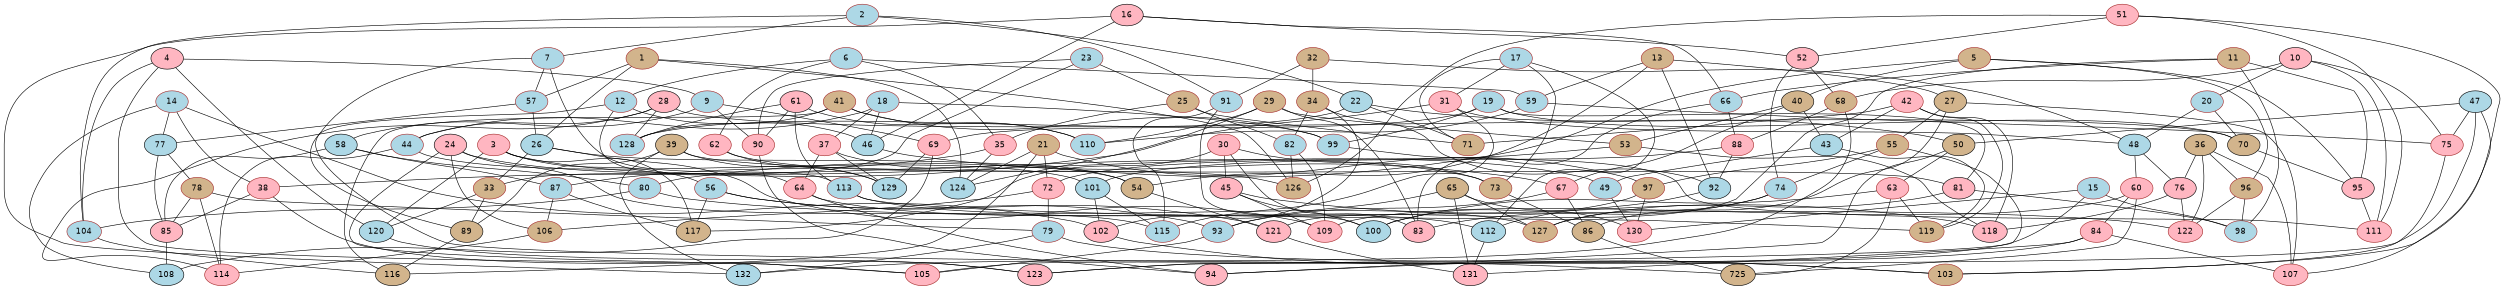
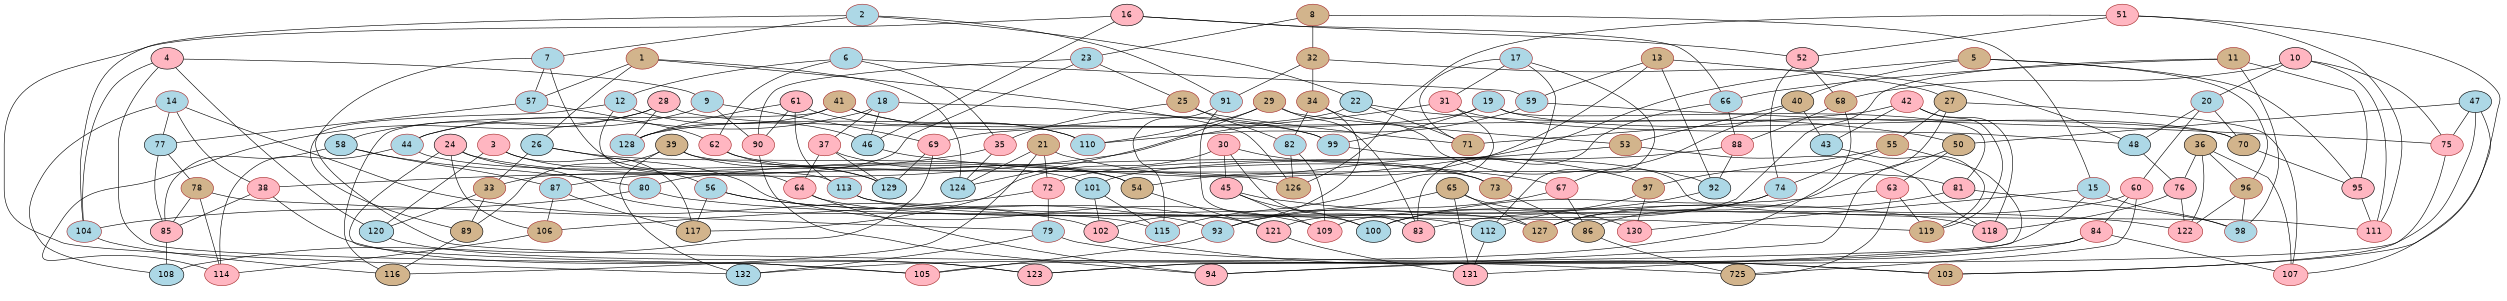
none -> (1313, 15)
(534, 123) -> (598, 114)
(2136, 167) -> (2171, 144)
(1605, 188) -> none
